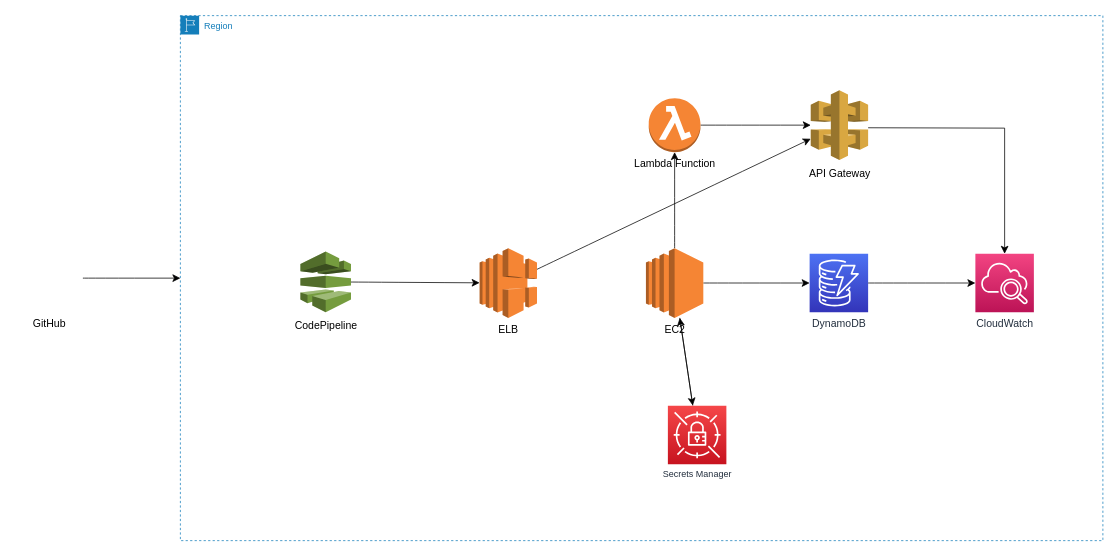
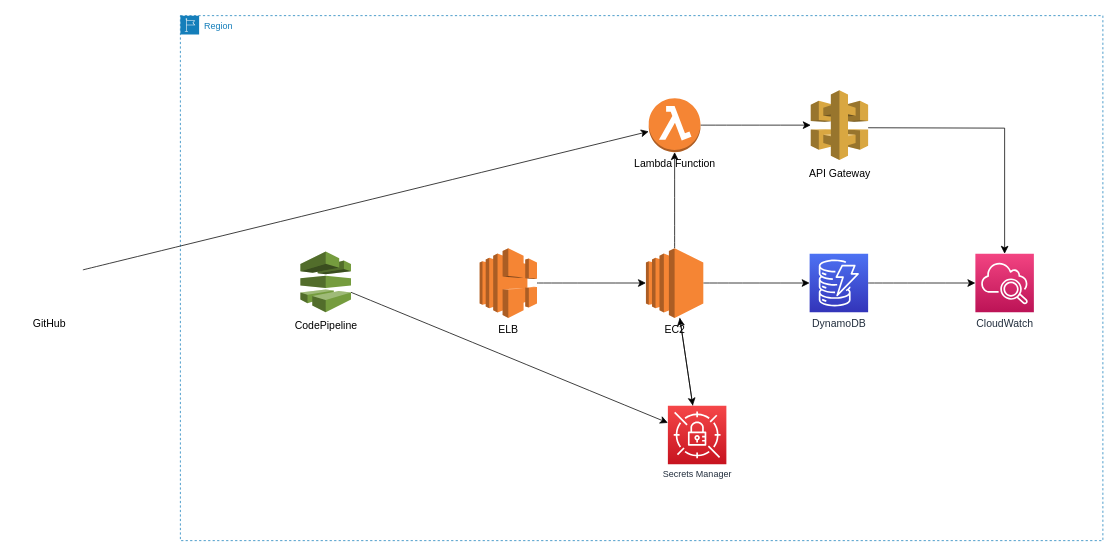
(672, 205) -> (638, 283)
(172, 278) -> (364, 201)
(422, 282) -> (507, 356)
